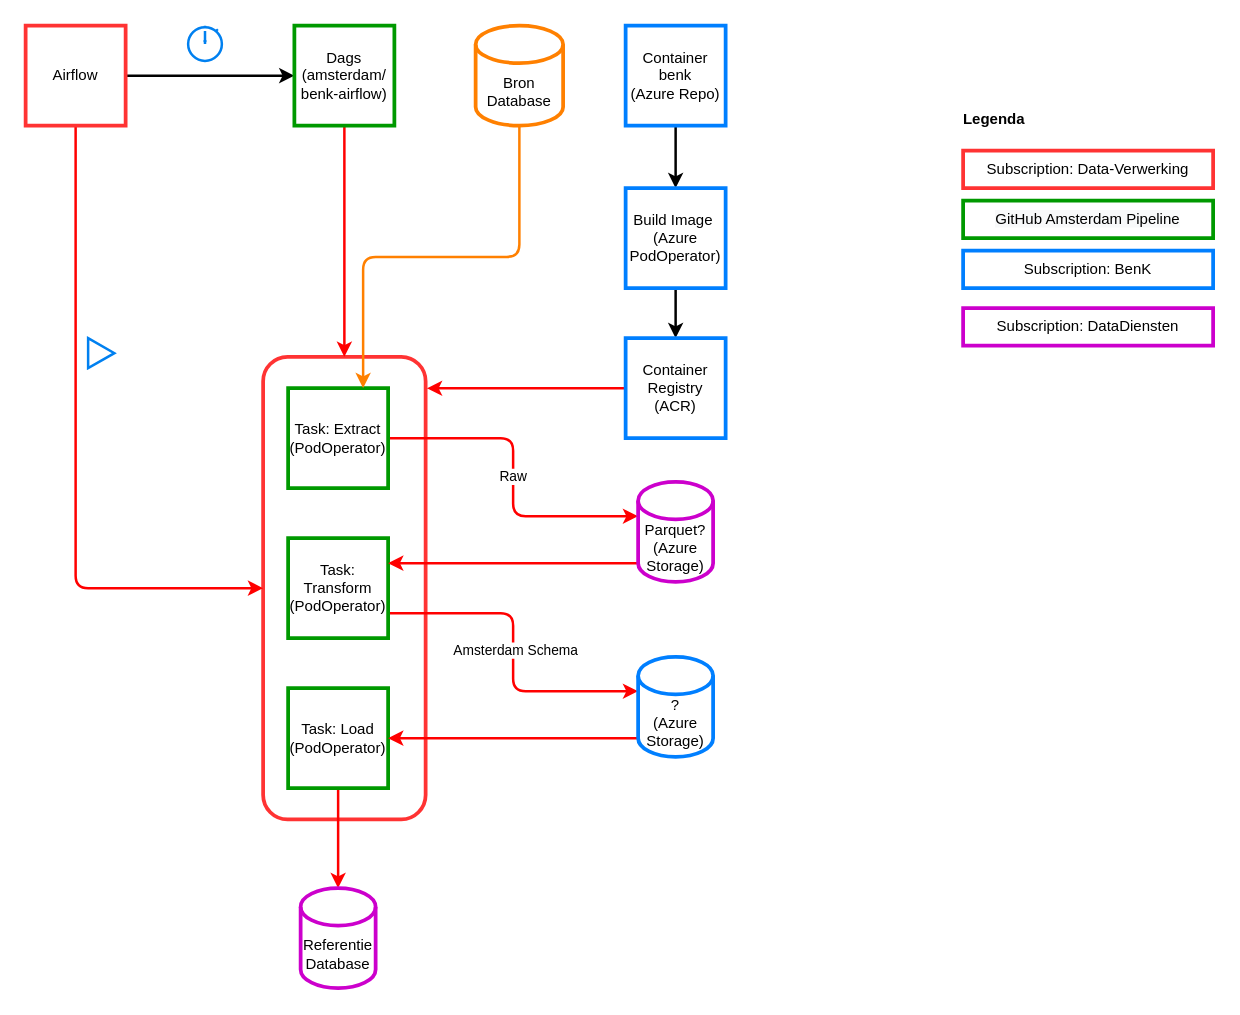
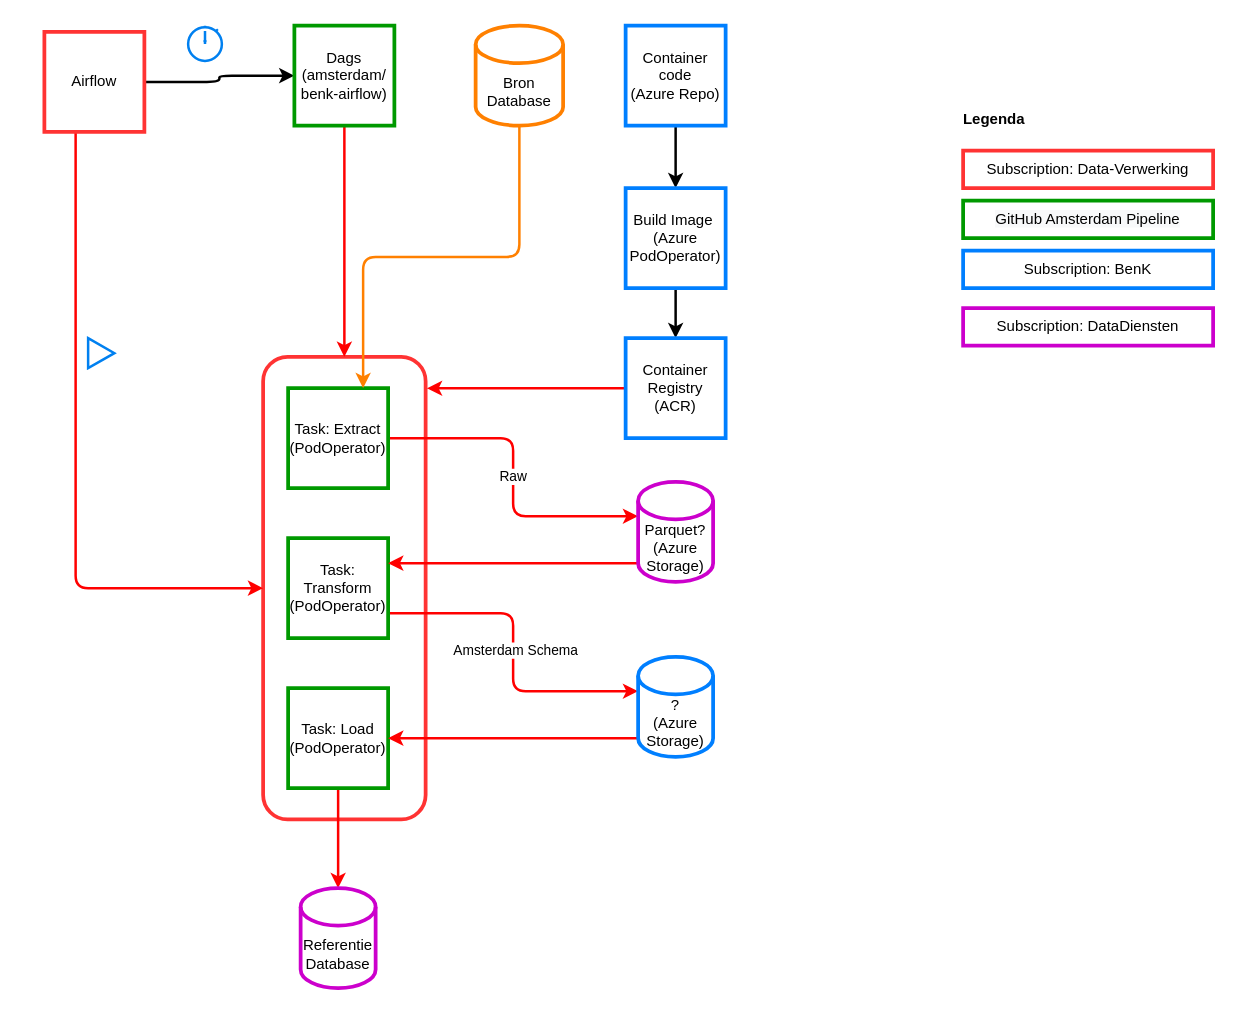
(76, 76) -> (94, 82)
(676, 76) -> (676, 76)
